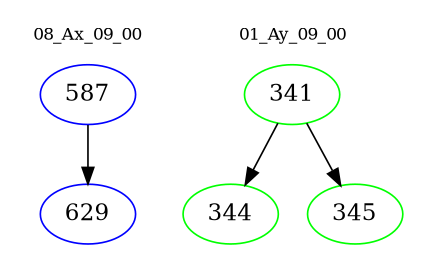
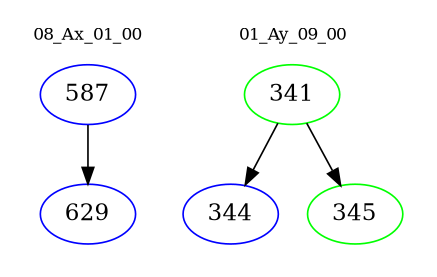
(88, 36) -> (88, 36)
(231, 214) -> (231, 214)
